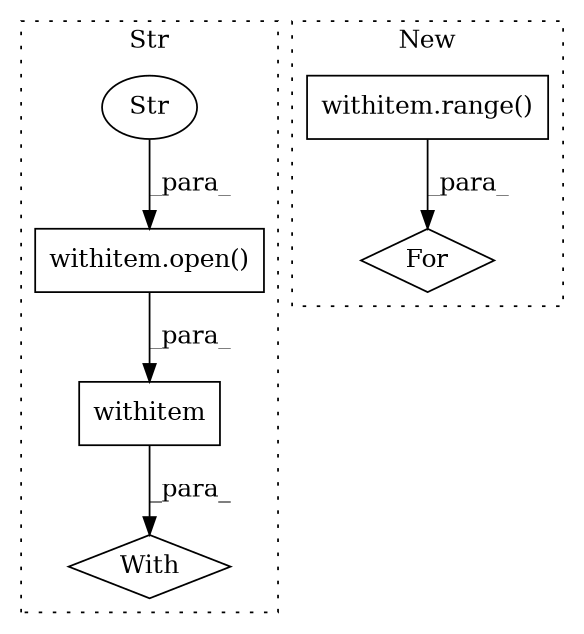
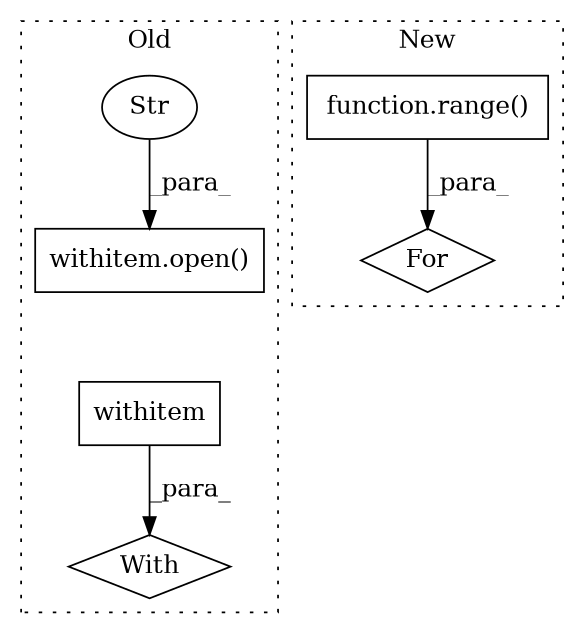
(150, 41) -> (150, 41)
(428, 107) -> (428, 107)
(150, 328) -> none
